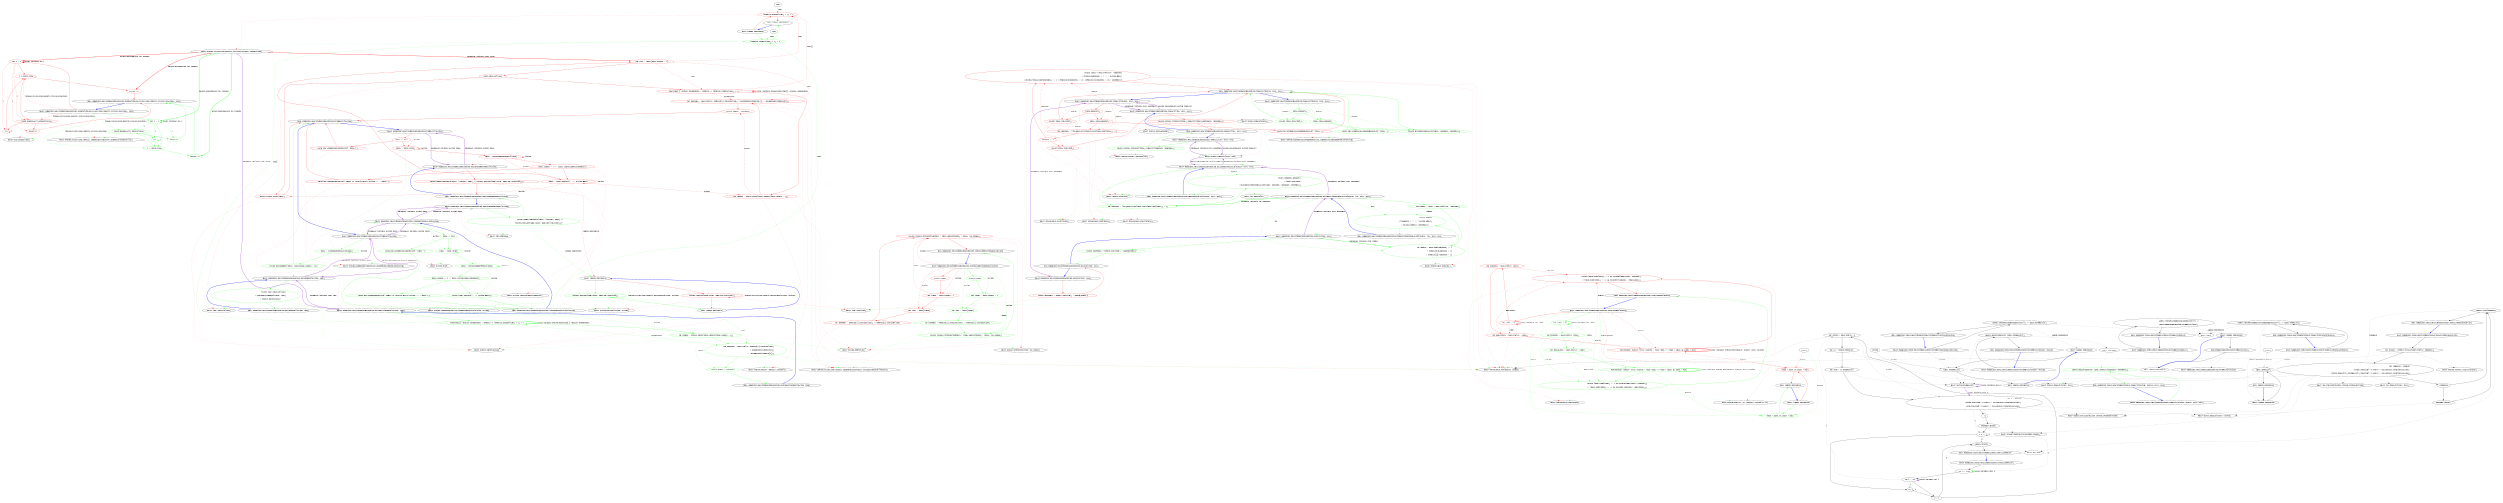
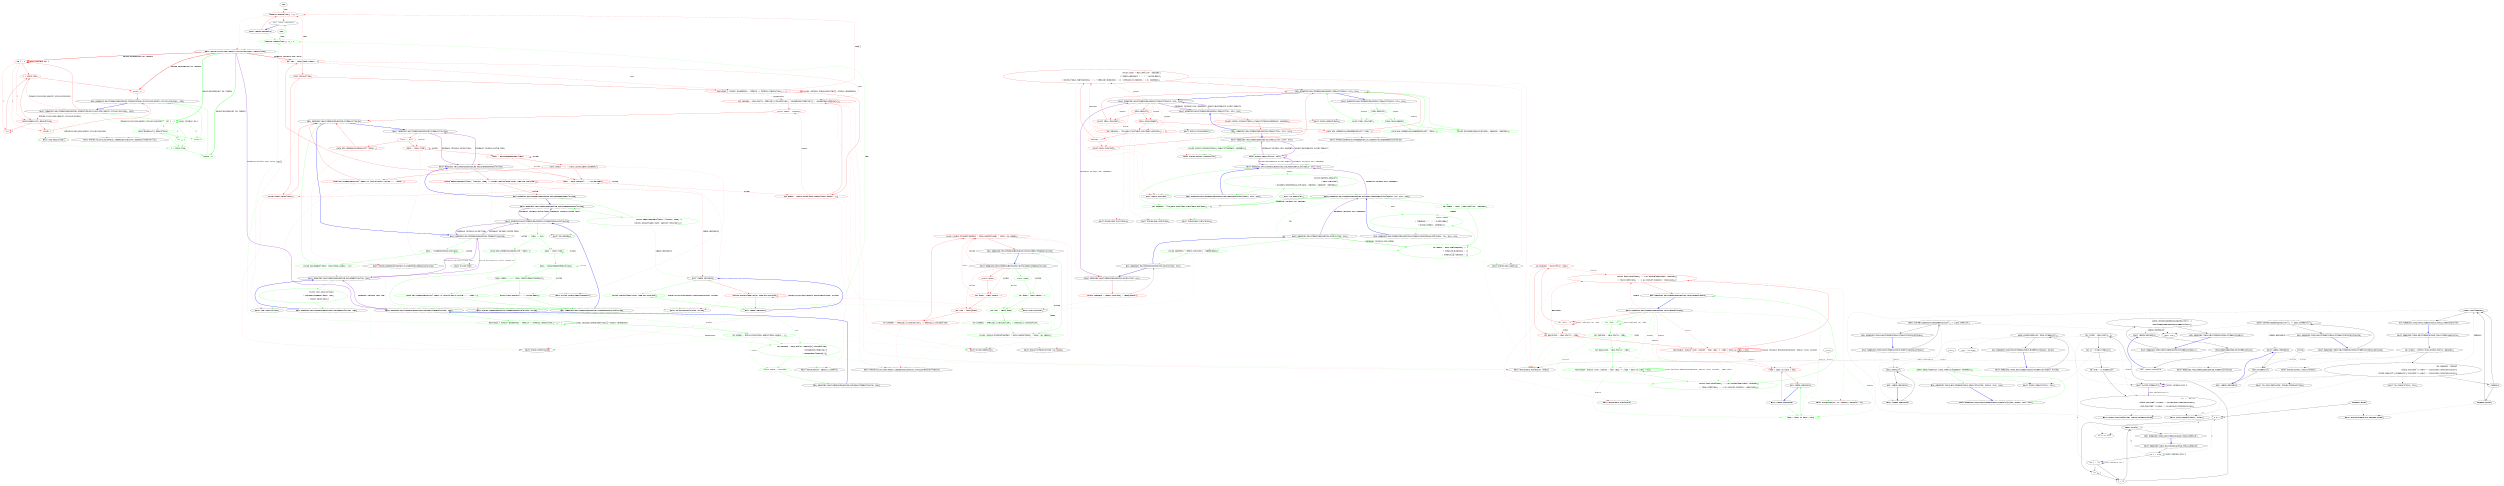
(1985, 416) -> none
